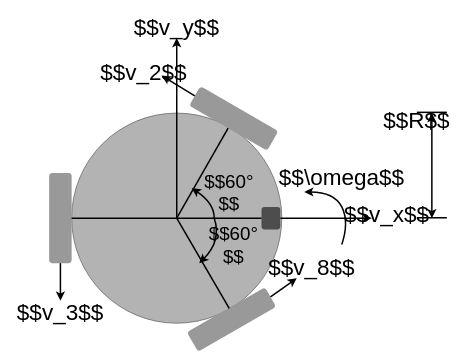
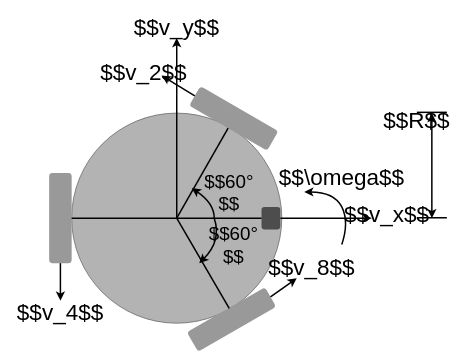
(60, 312) -> (60, 312)
